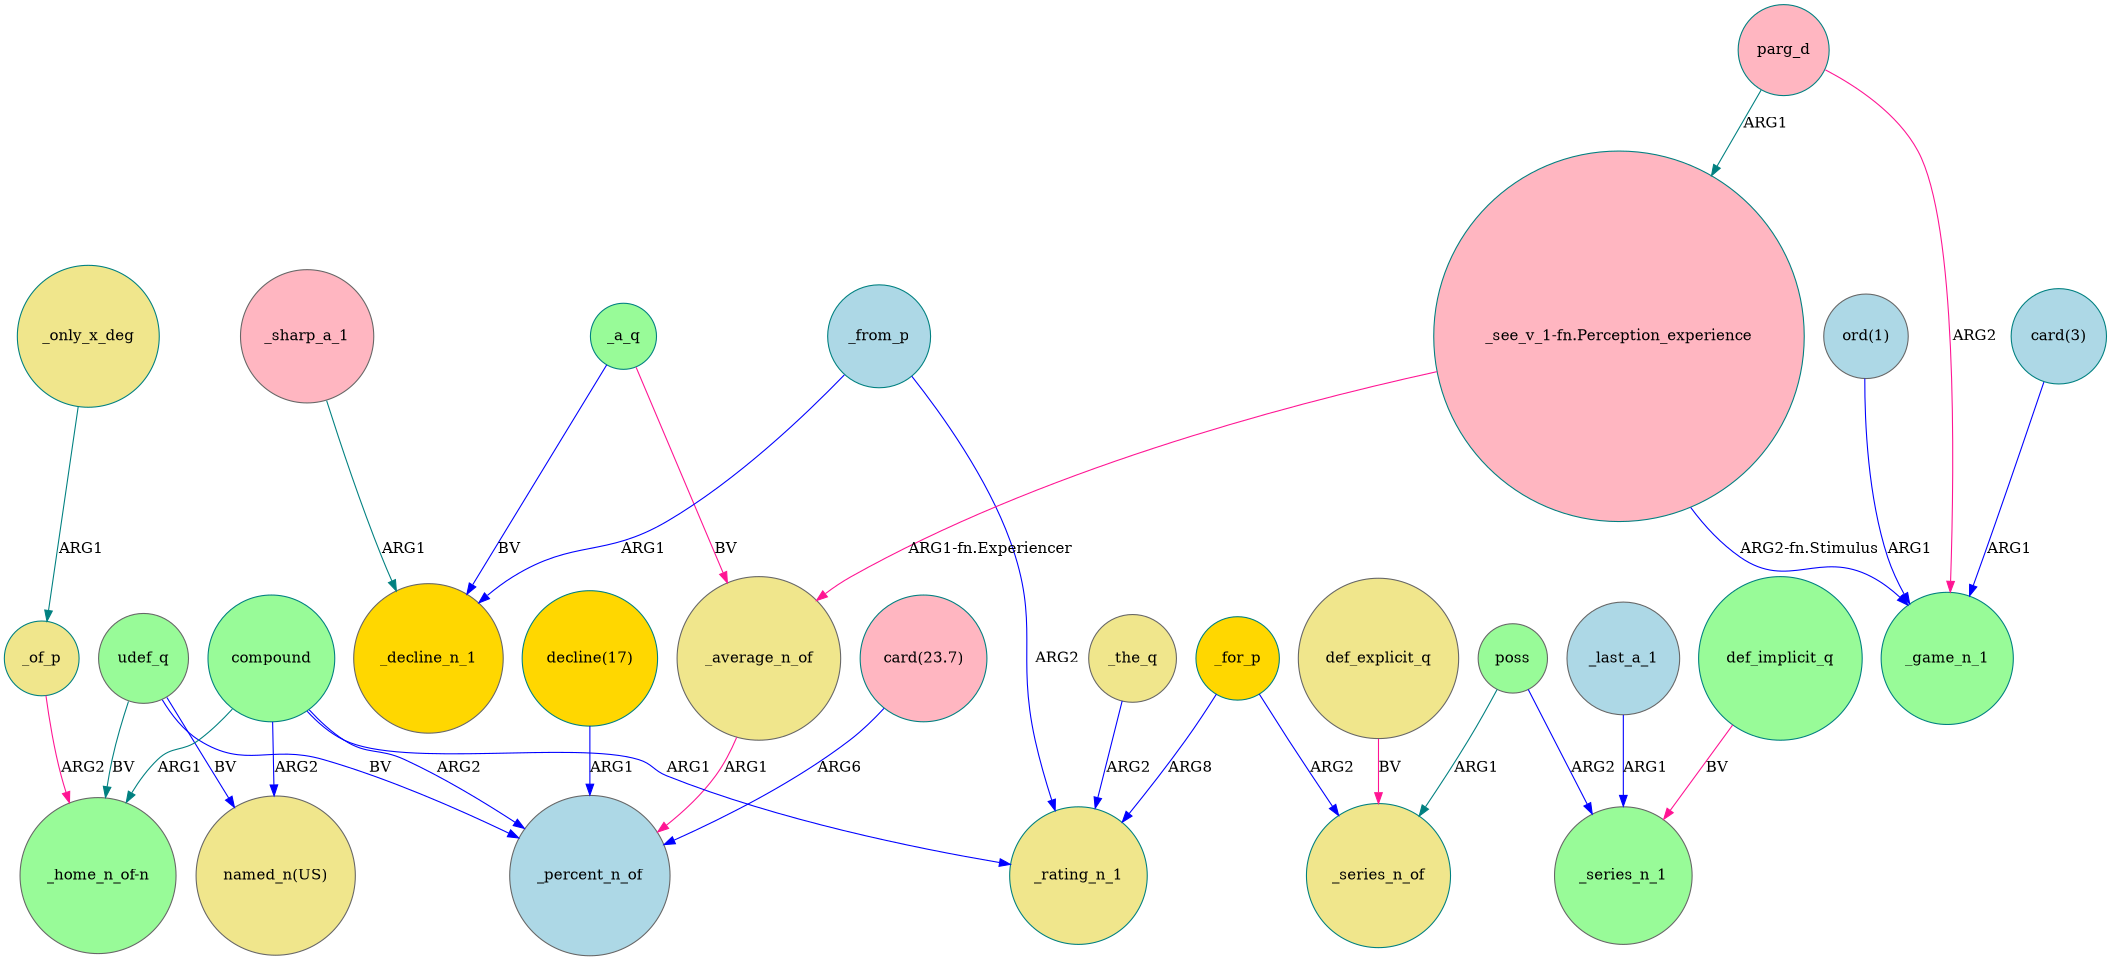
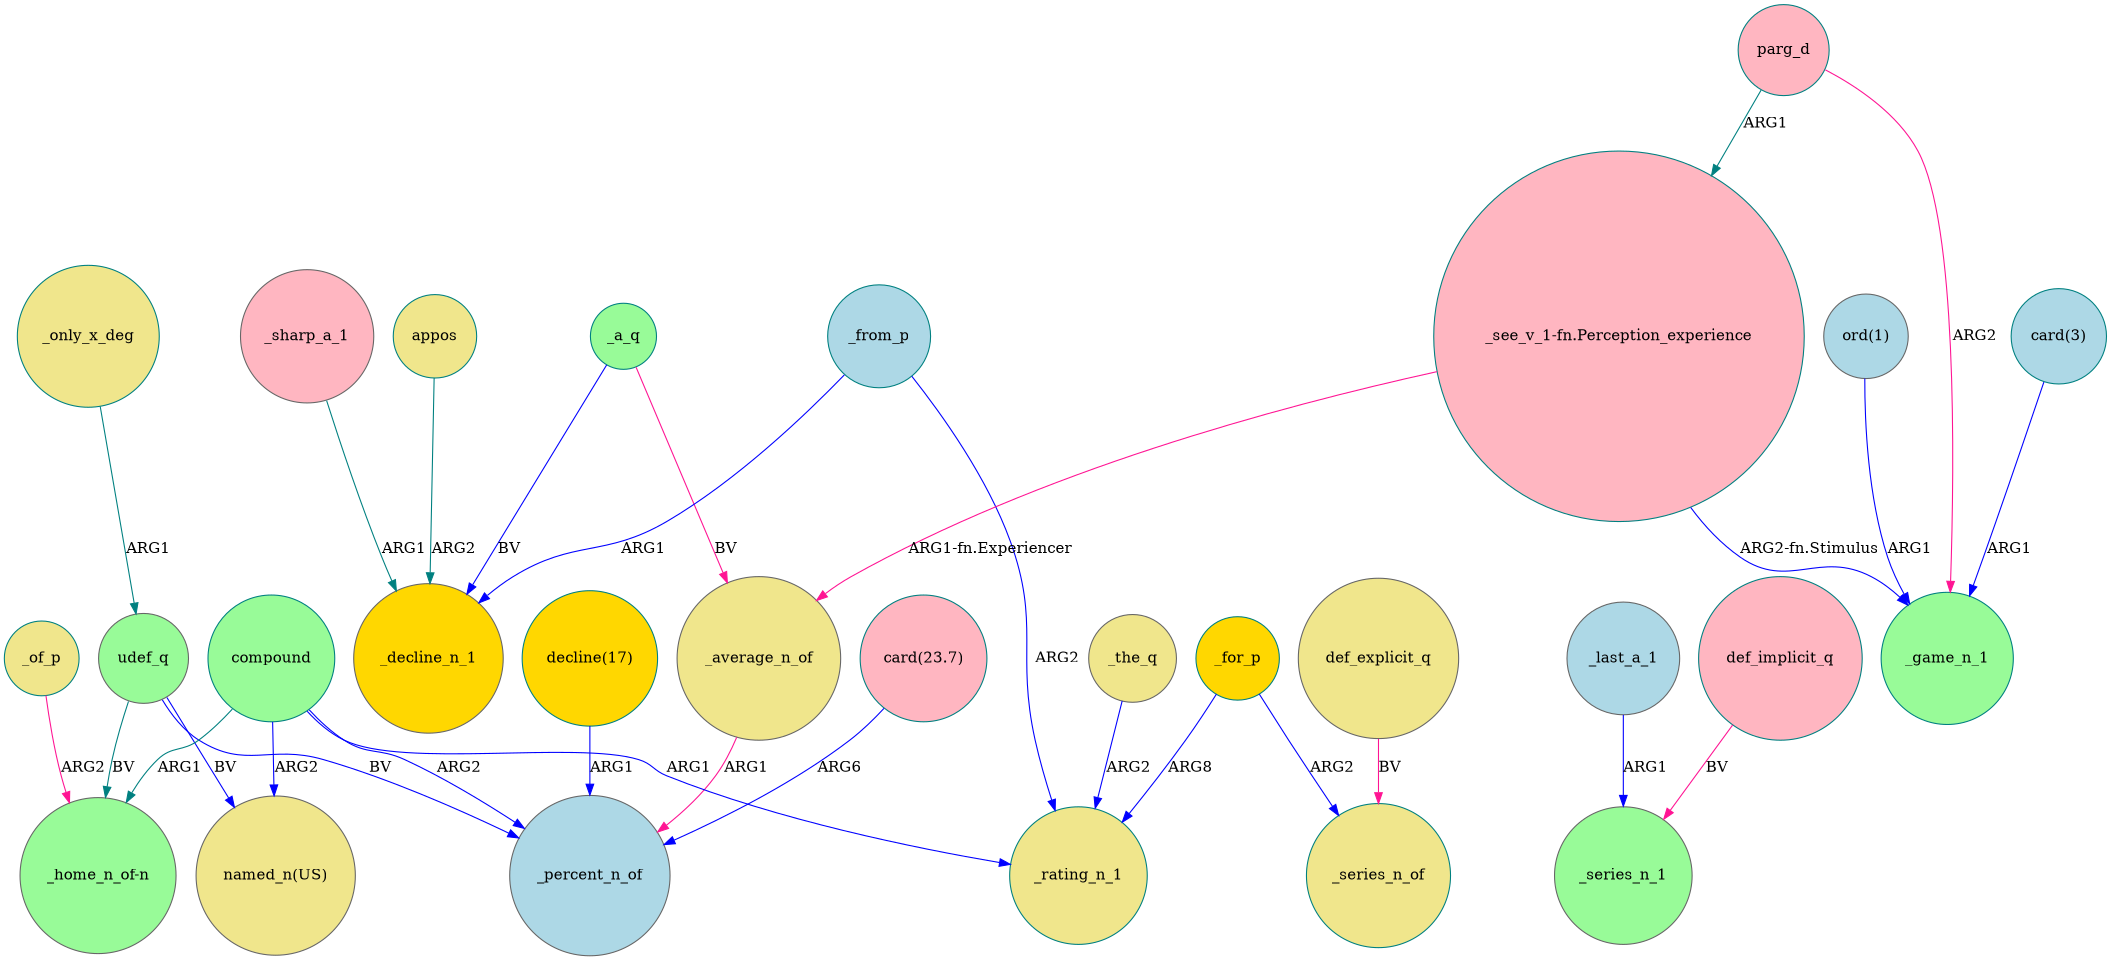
none -> (435, 336)
(63, 509) -> (117, 505)
(1513, 658) -> none
(1780, 658) -> (1780, 658)
